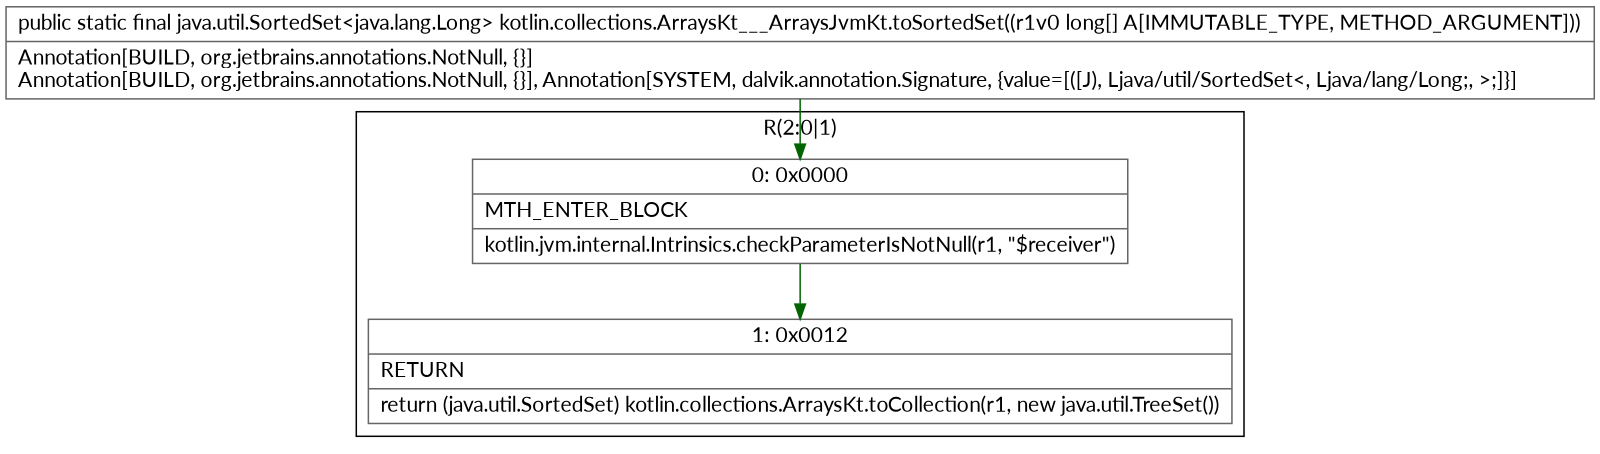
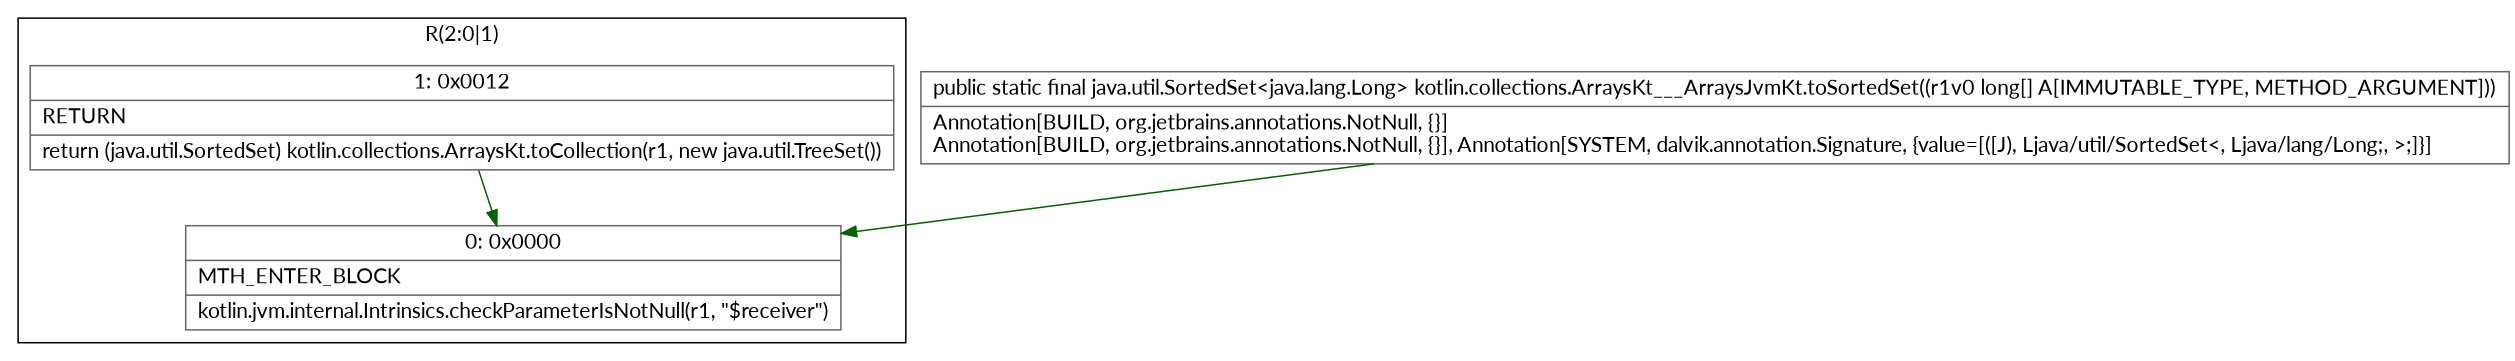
(800, 284) -> (485, 191)
